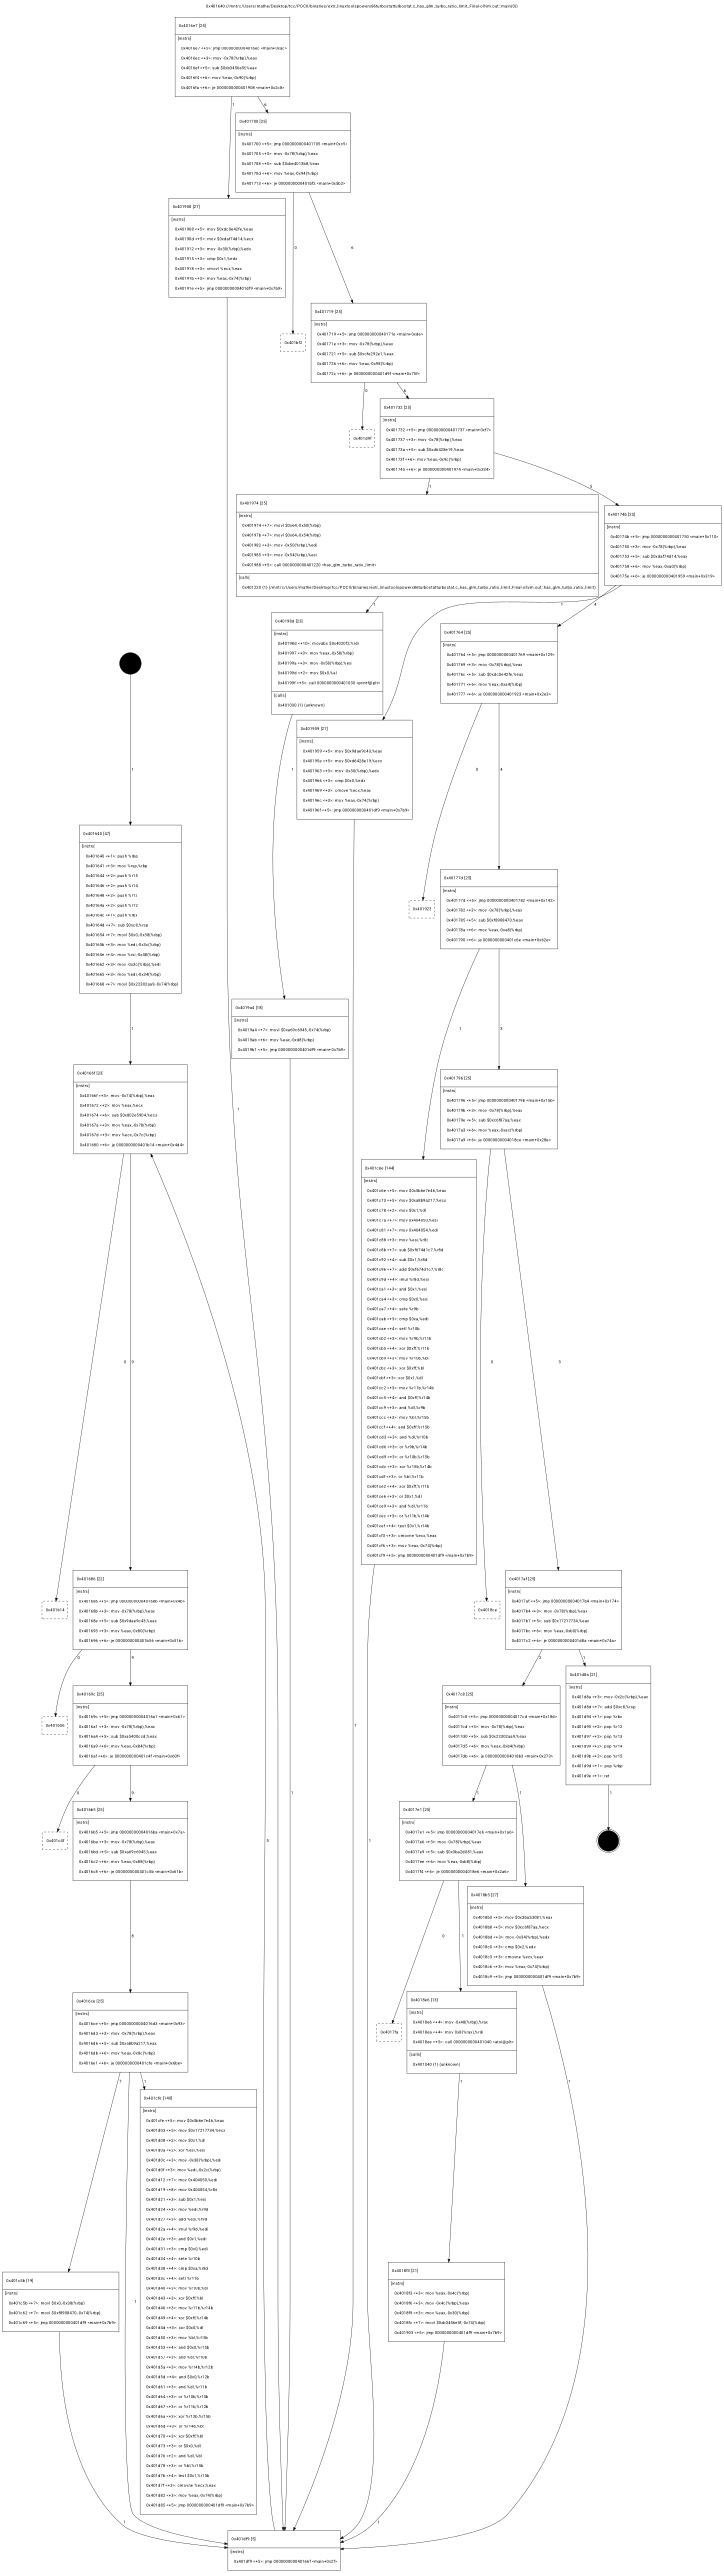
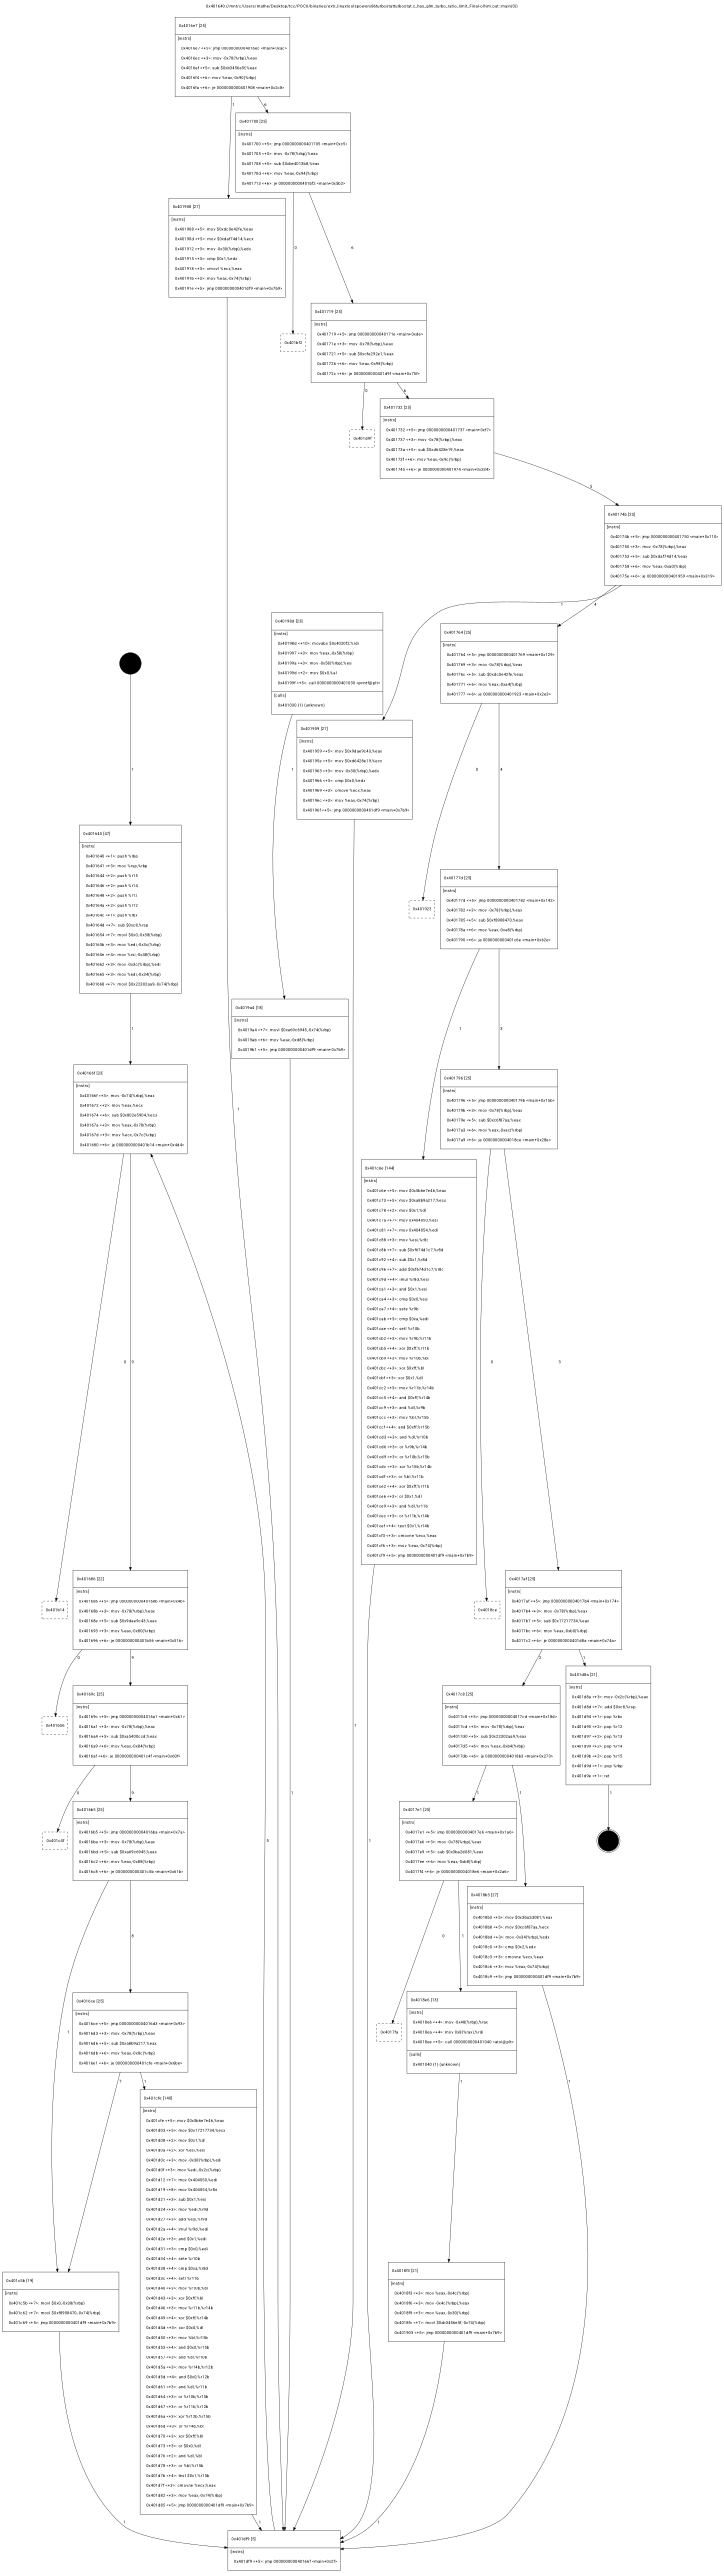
(417, 545) -> none
none -> (55, 2070)
(125, 2342) -> (256, 2521)
